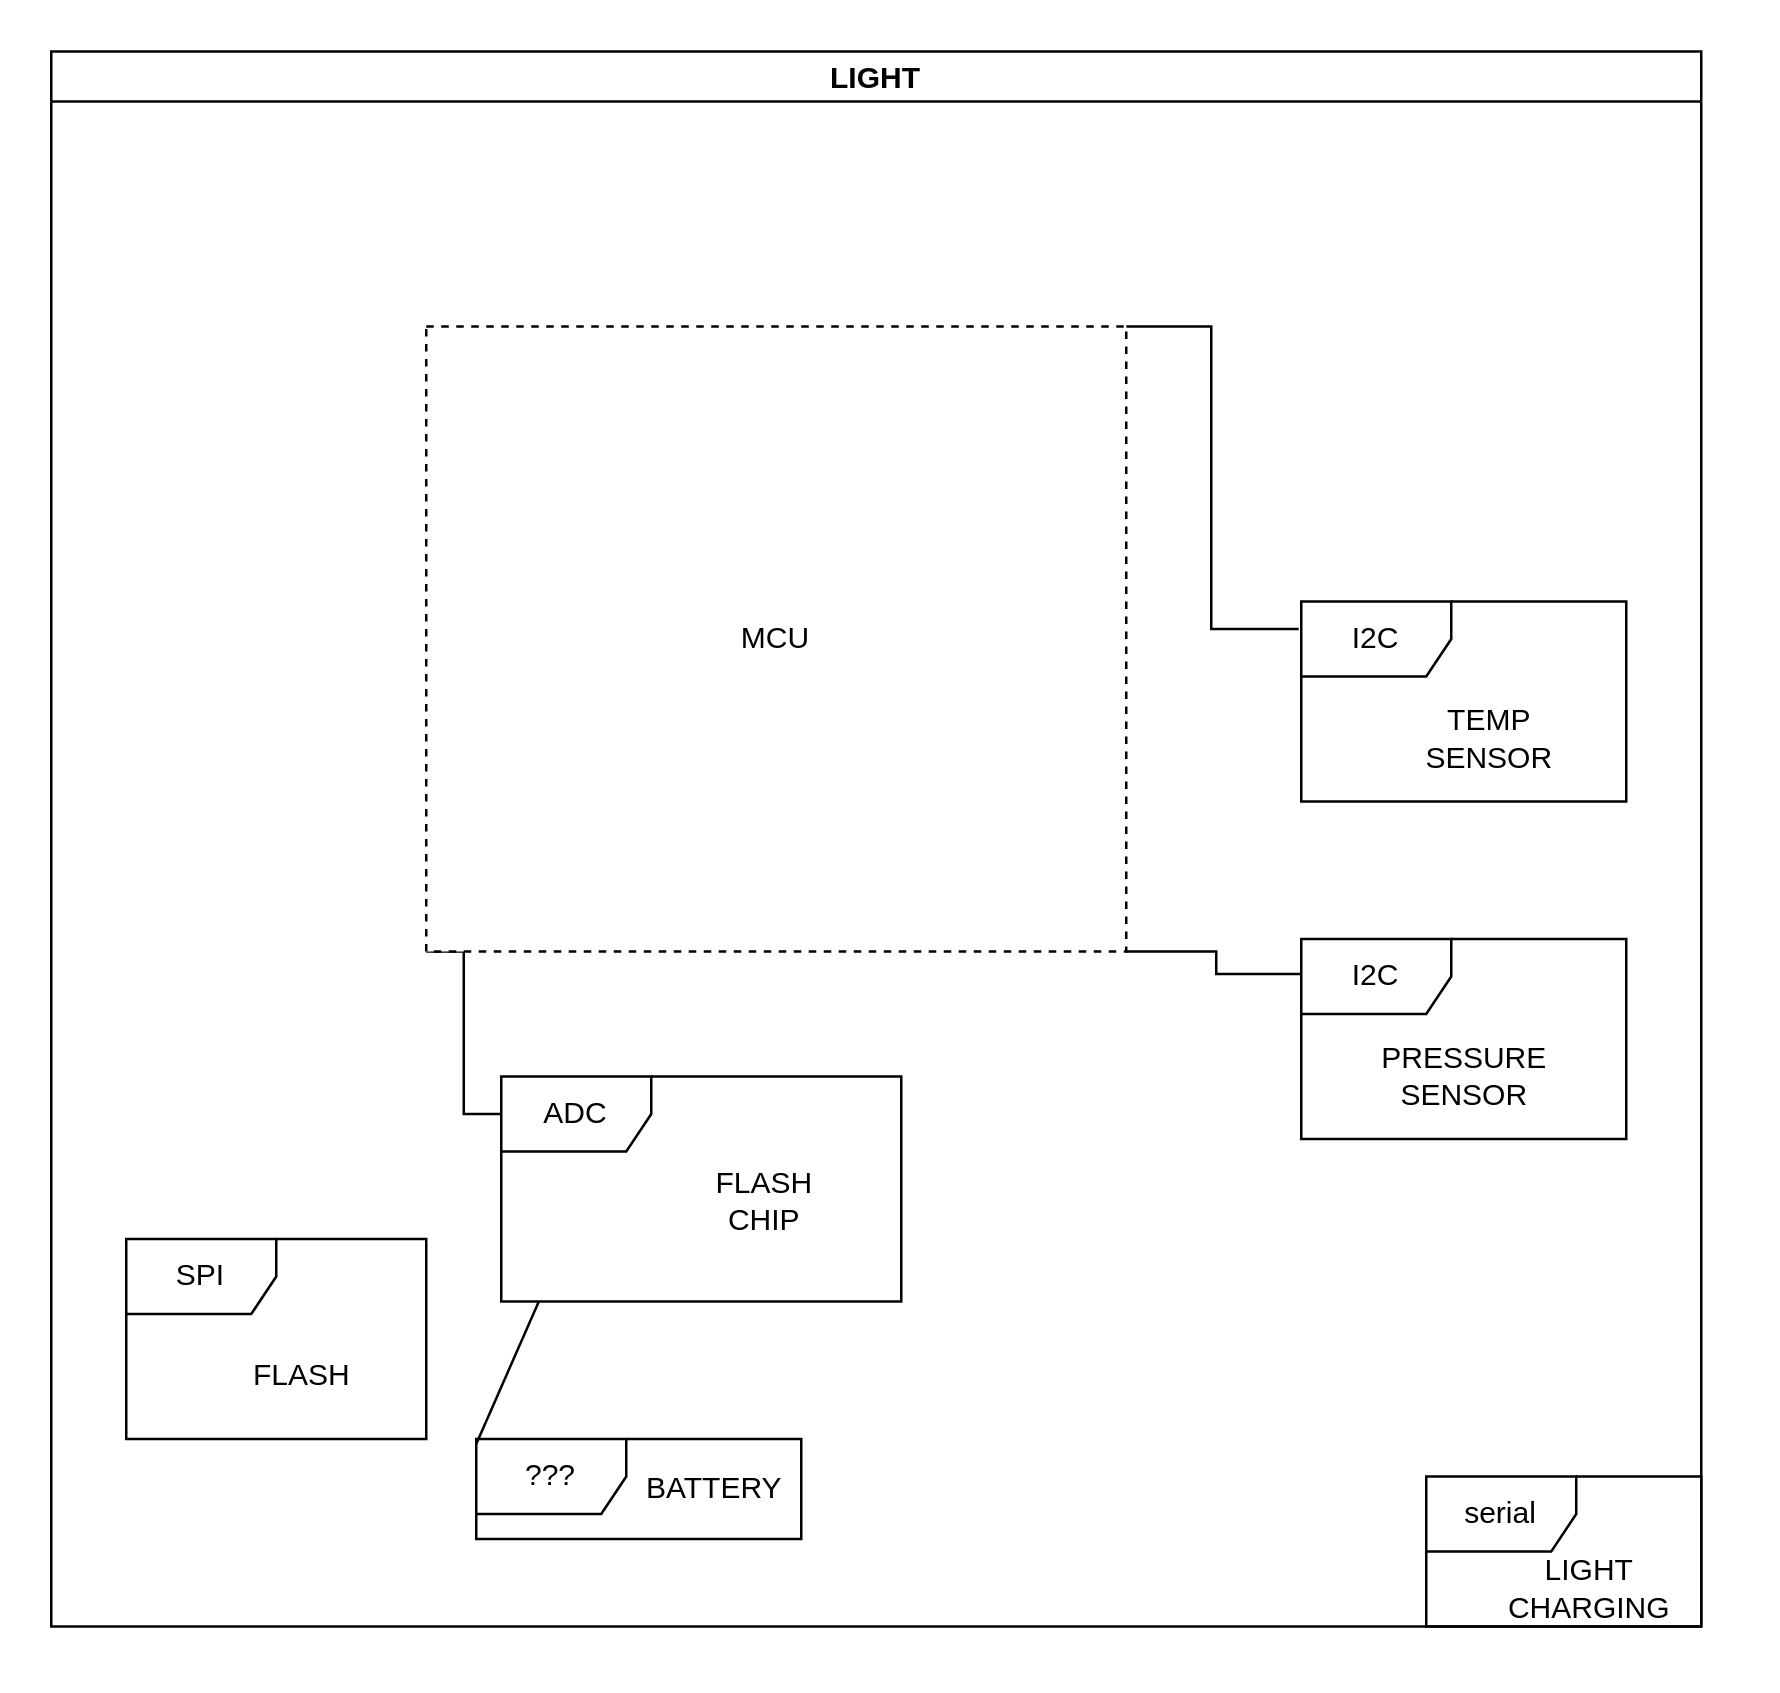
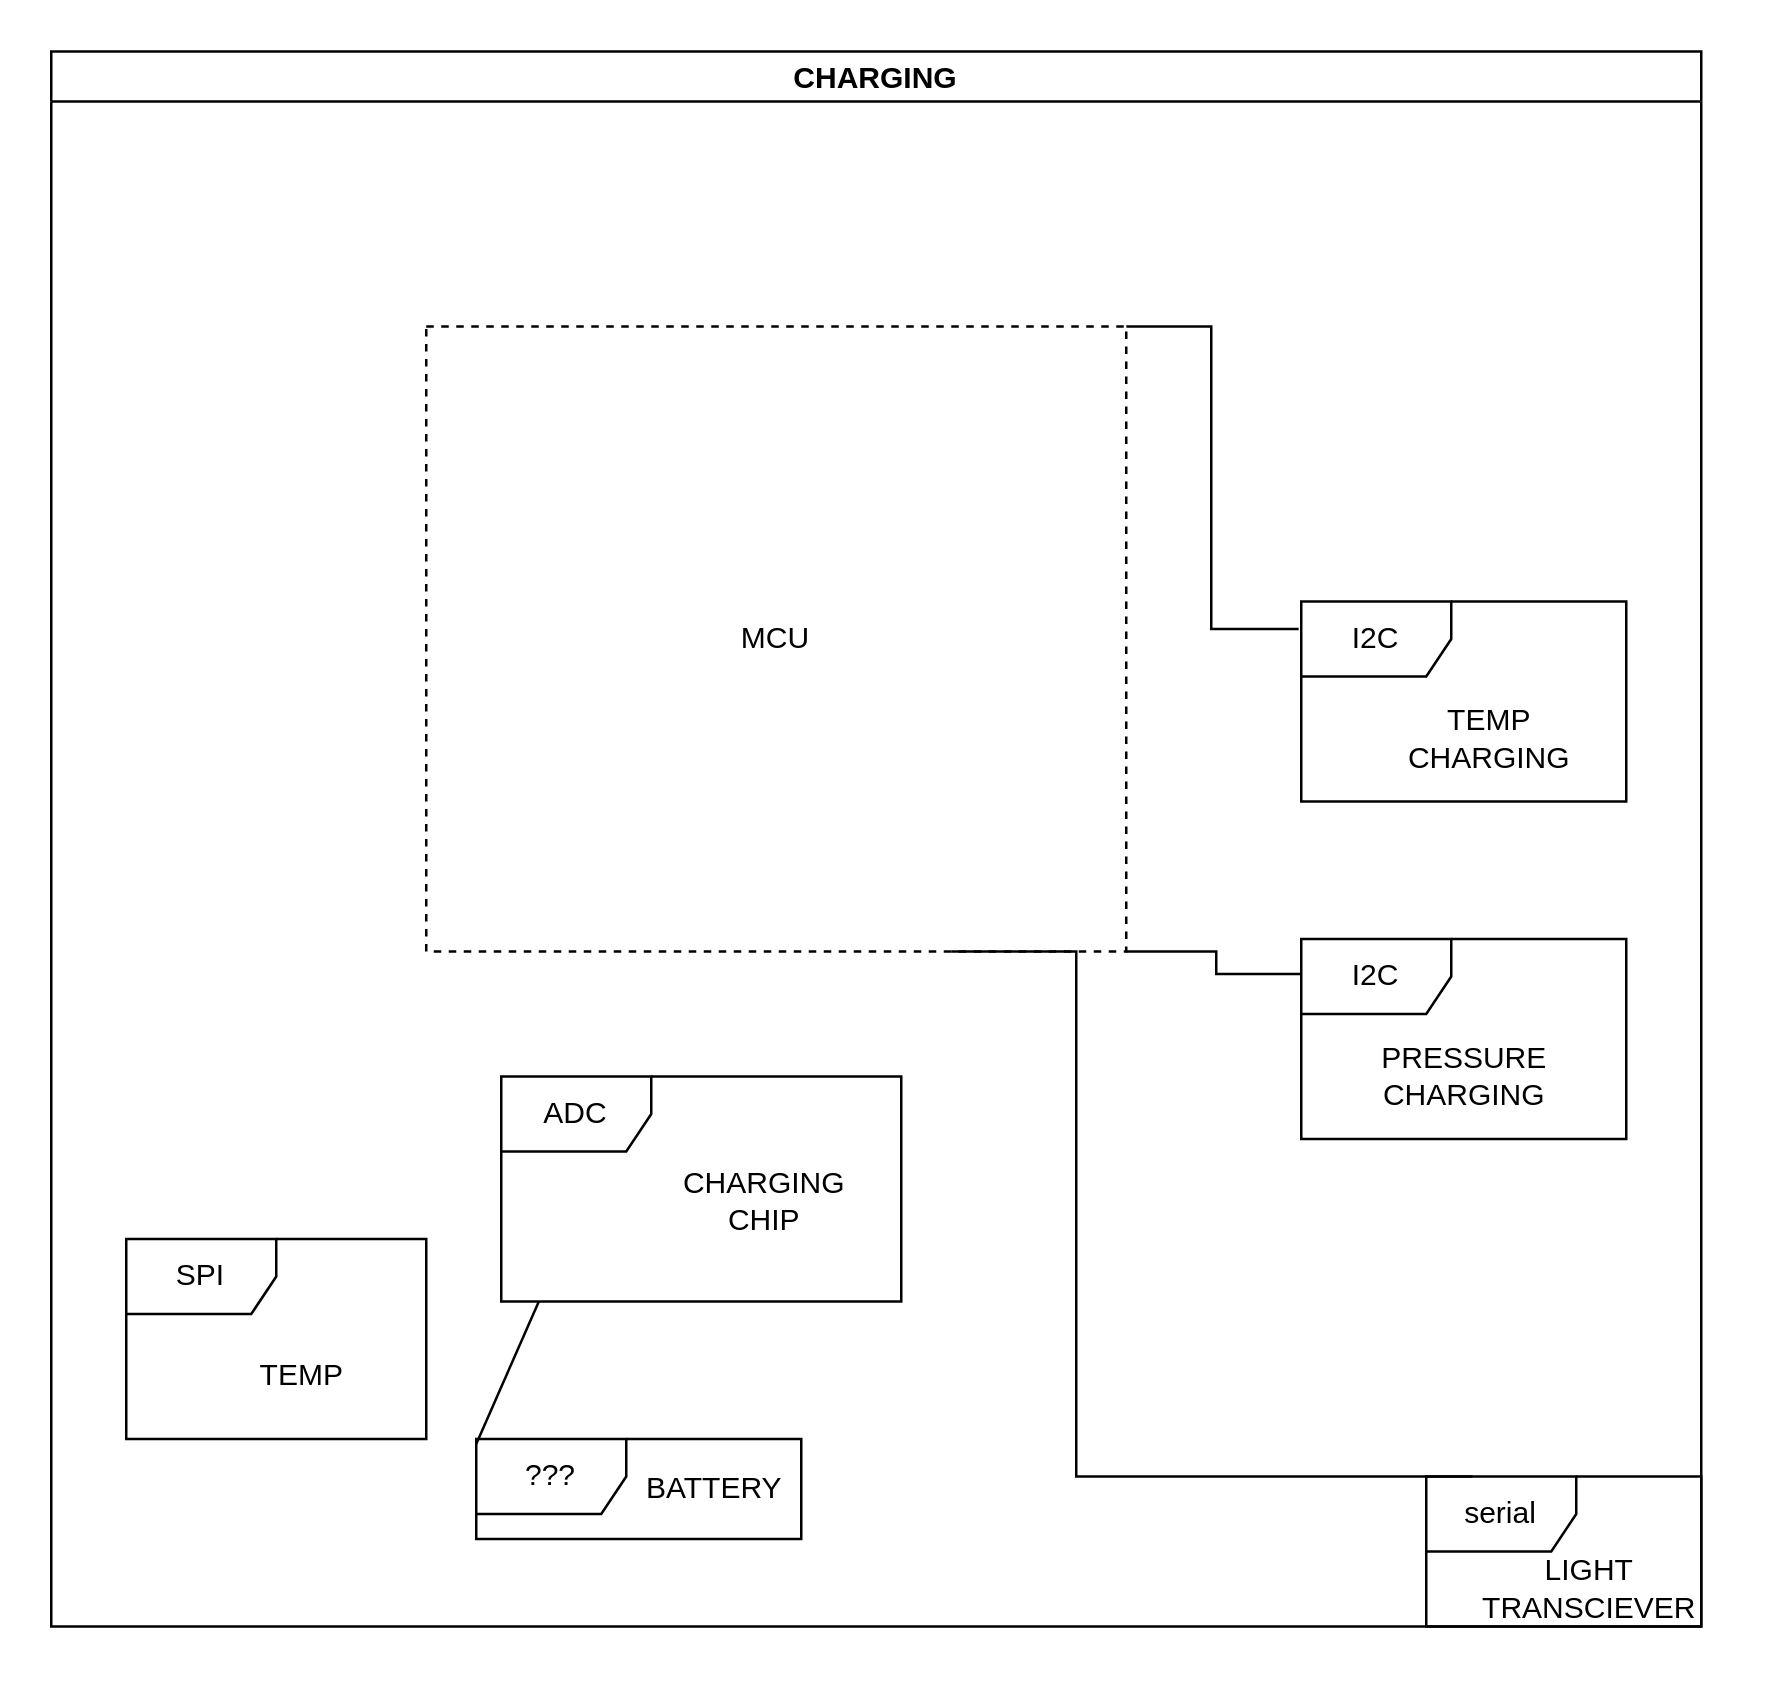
(875, 78) -> (875, 78)
(1490, 739) -> (1490, 739)
(464, 1032) -> none
(1465, 1076) -> (1465, 1076)
(765, 1201) -> (765, 1201)
none -> (1076, 1325)
(303, 1376) -> (303, 1376)
(1590, 1589) -> (1590, 1589)
